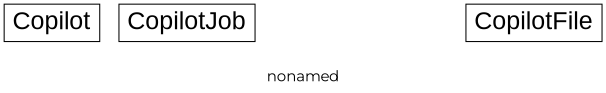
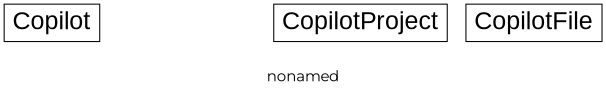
(187, 23) -> none
none -> (360, 23)
